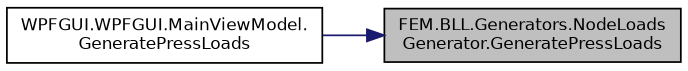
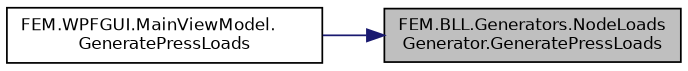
(165, 35) -> (165, 35)
